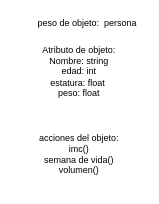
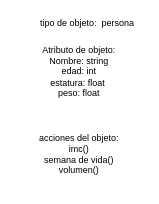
(87, 23) -> (87, 23)
